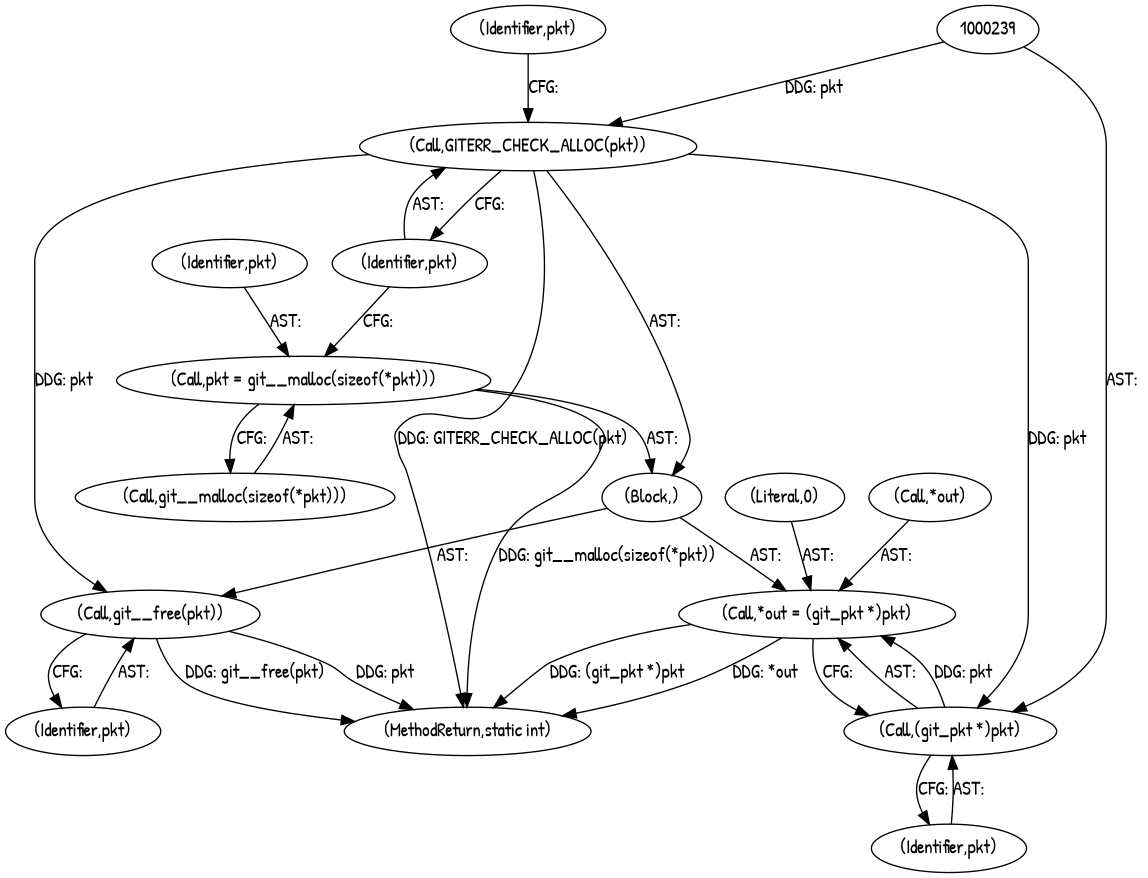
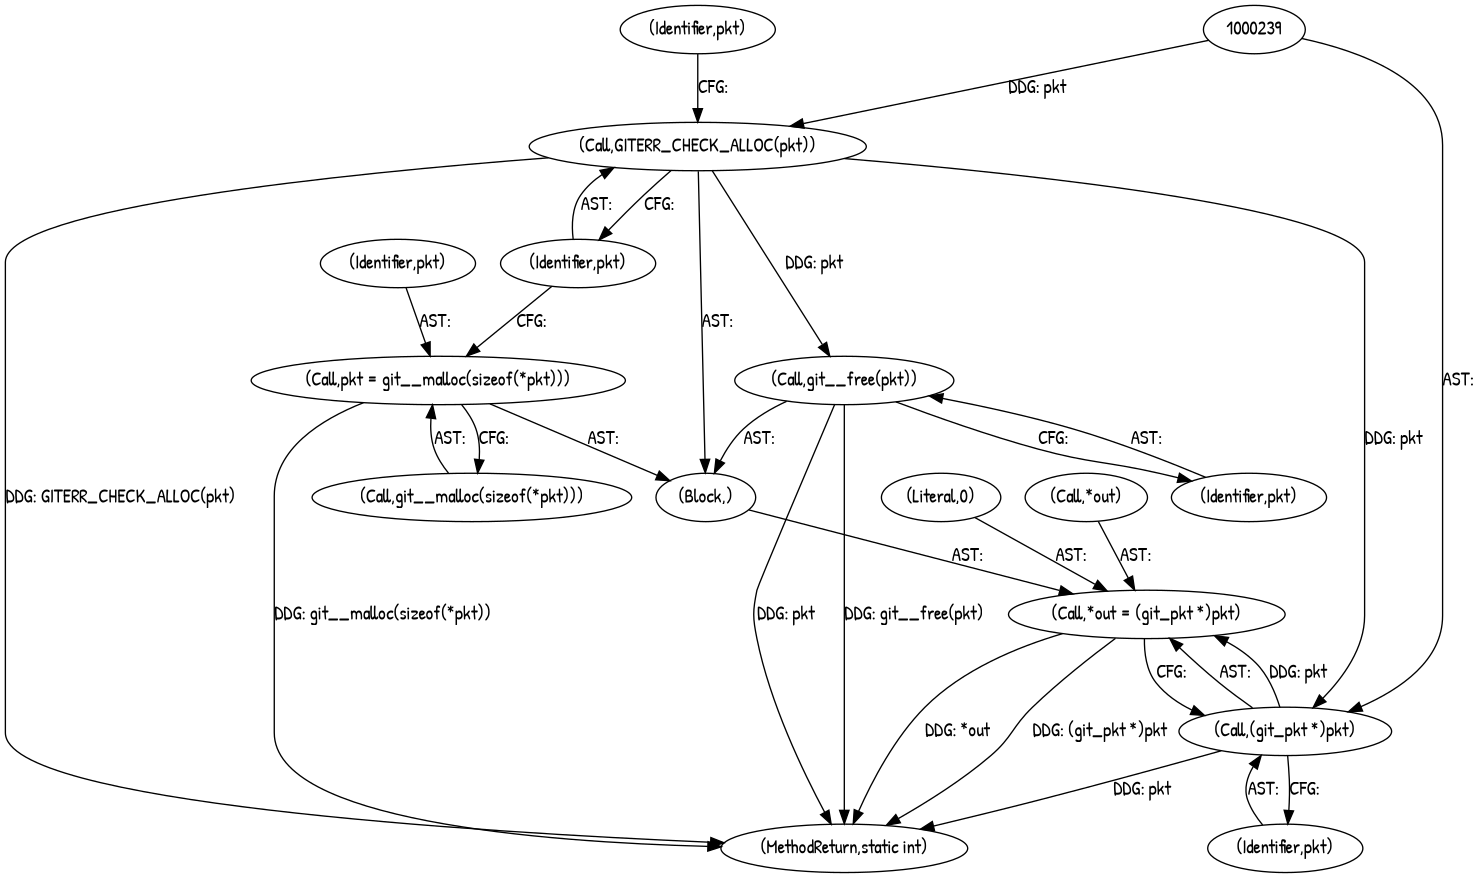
(412, 552) -> (748, 425)
none -> (1078, 790)
